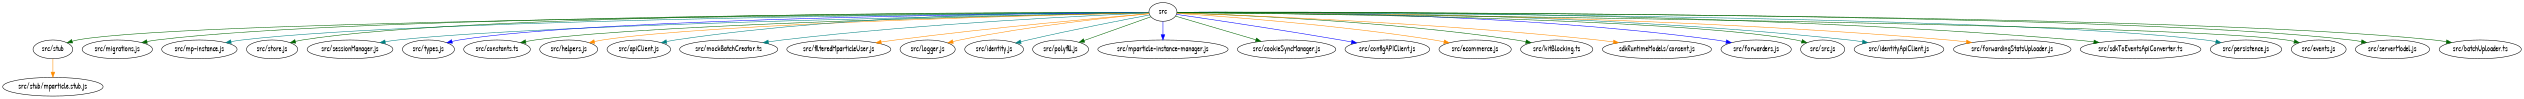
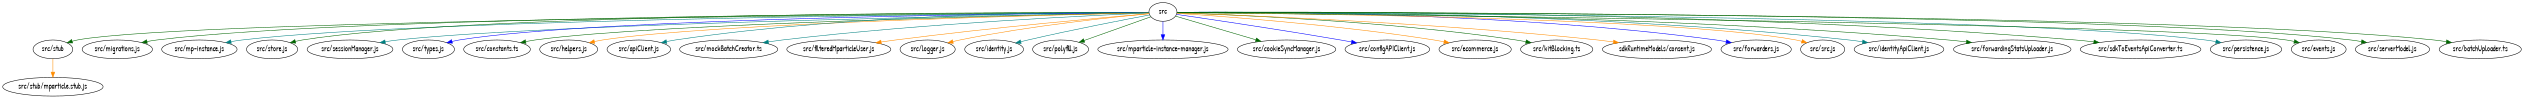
(1490, 19) -> (1490, 19)
(1710, 24) -> (1710, 24)
